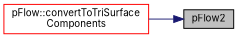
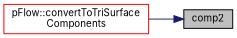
(209, 19) -> (208, 19)
